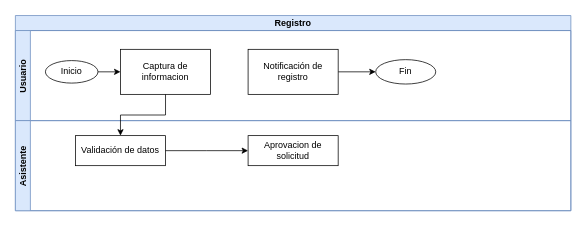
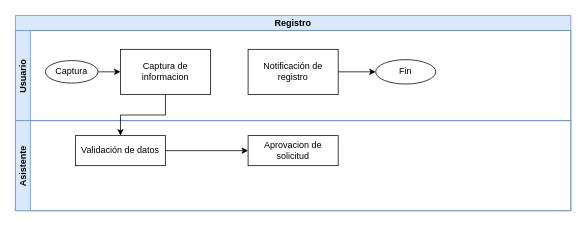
(72, 72) -> (72, 72)
